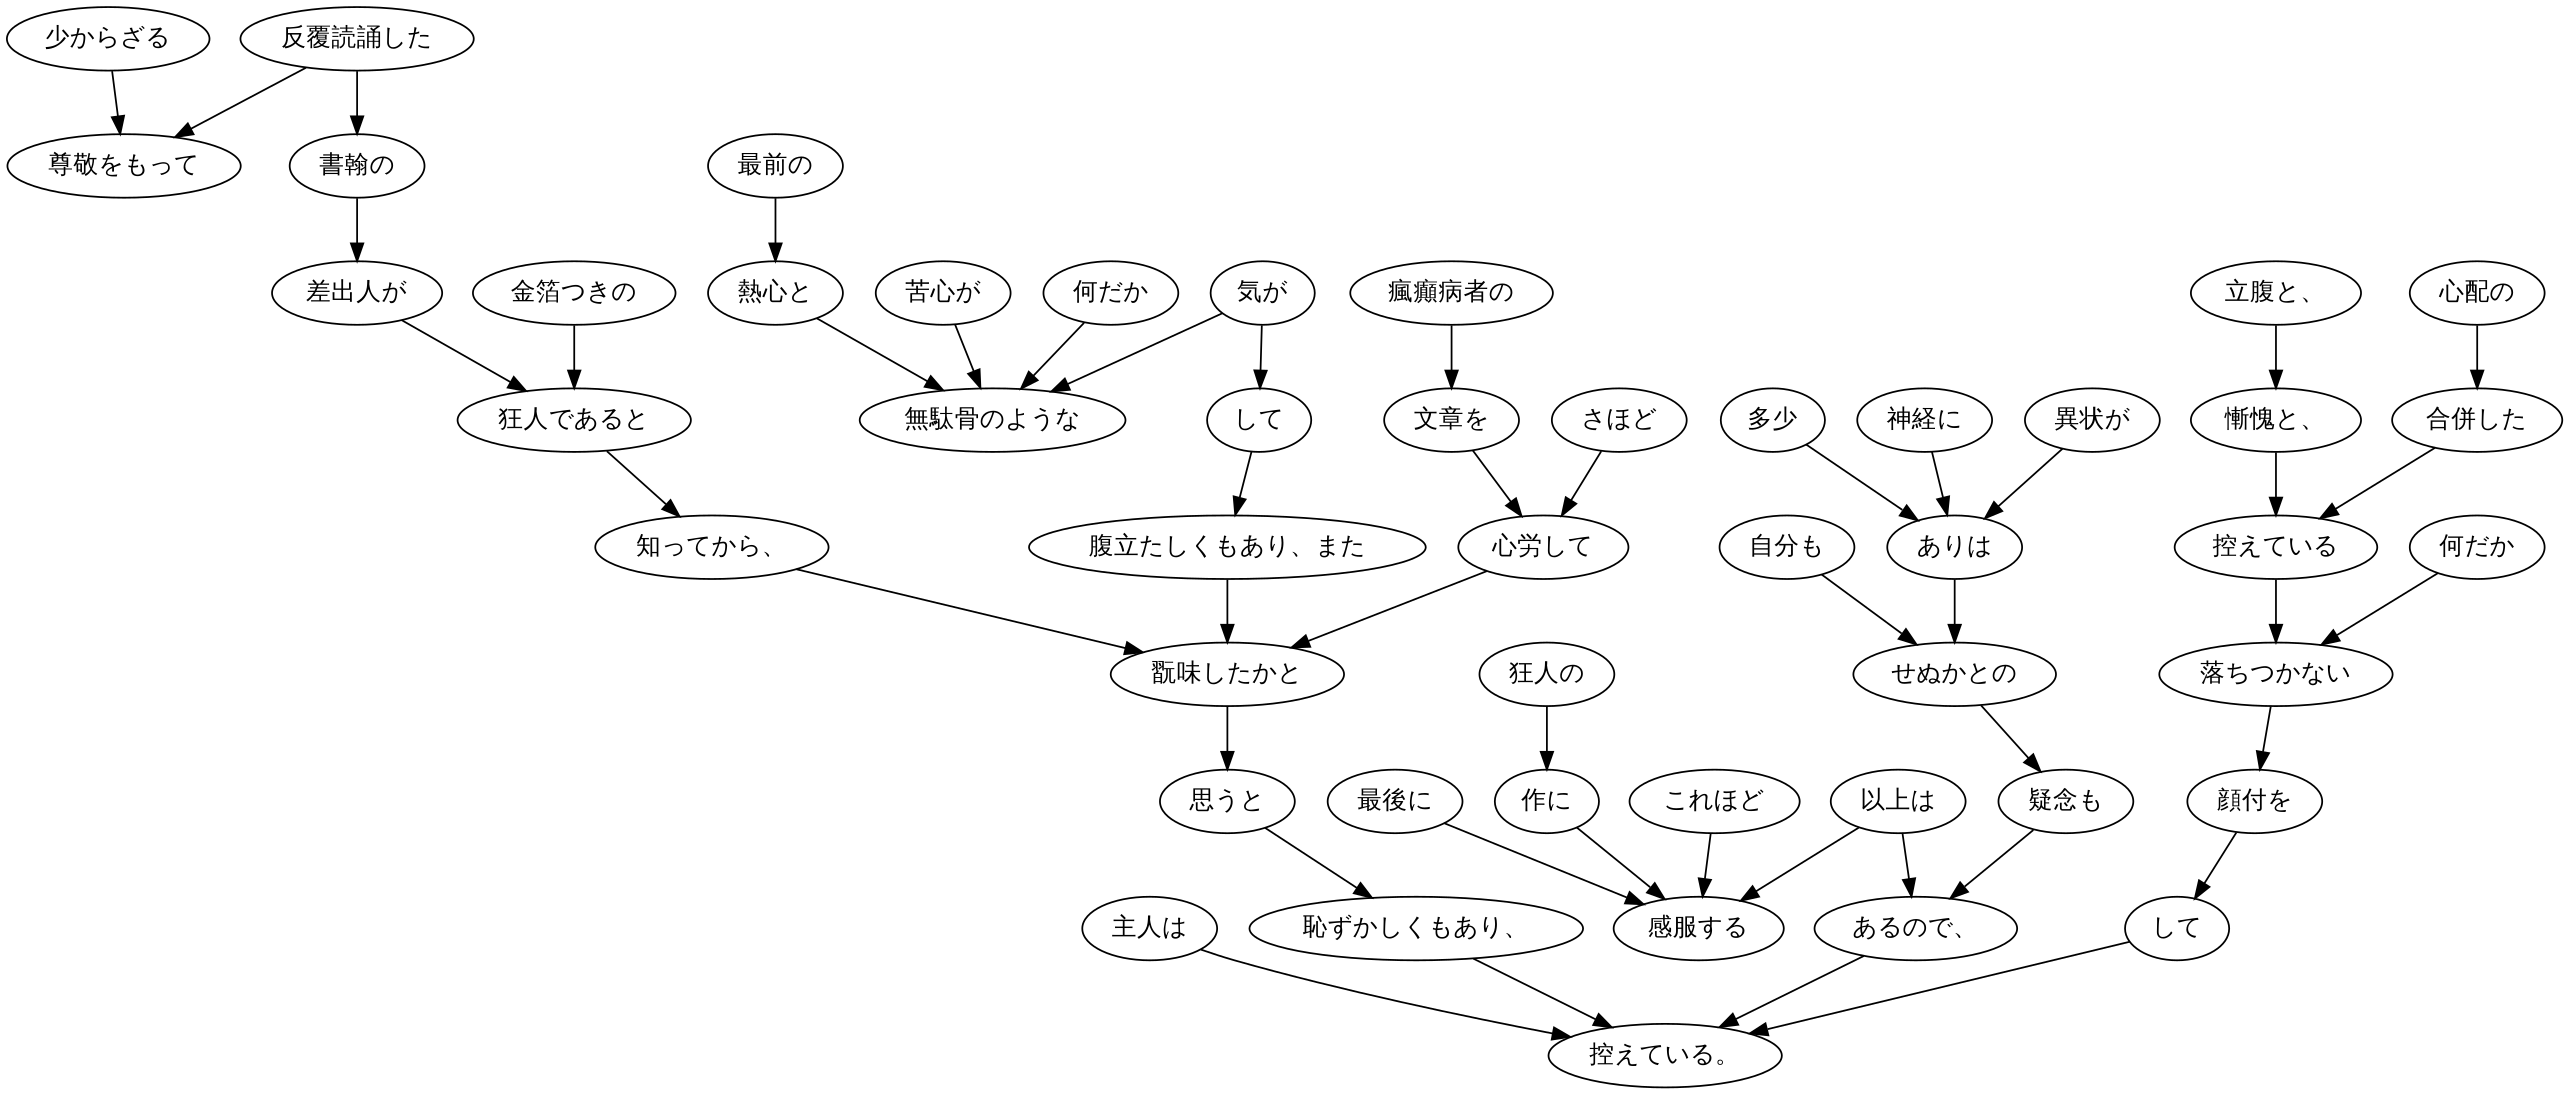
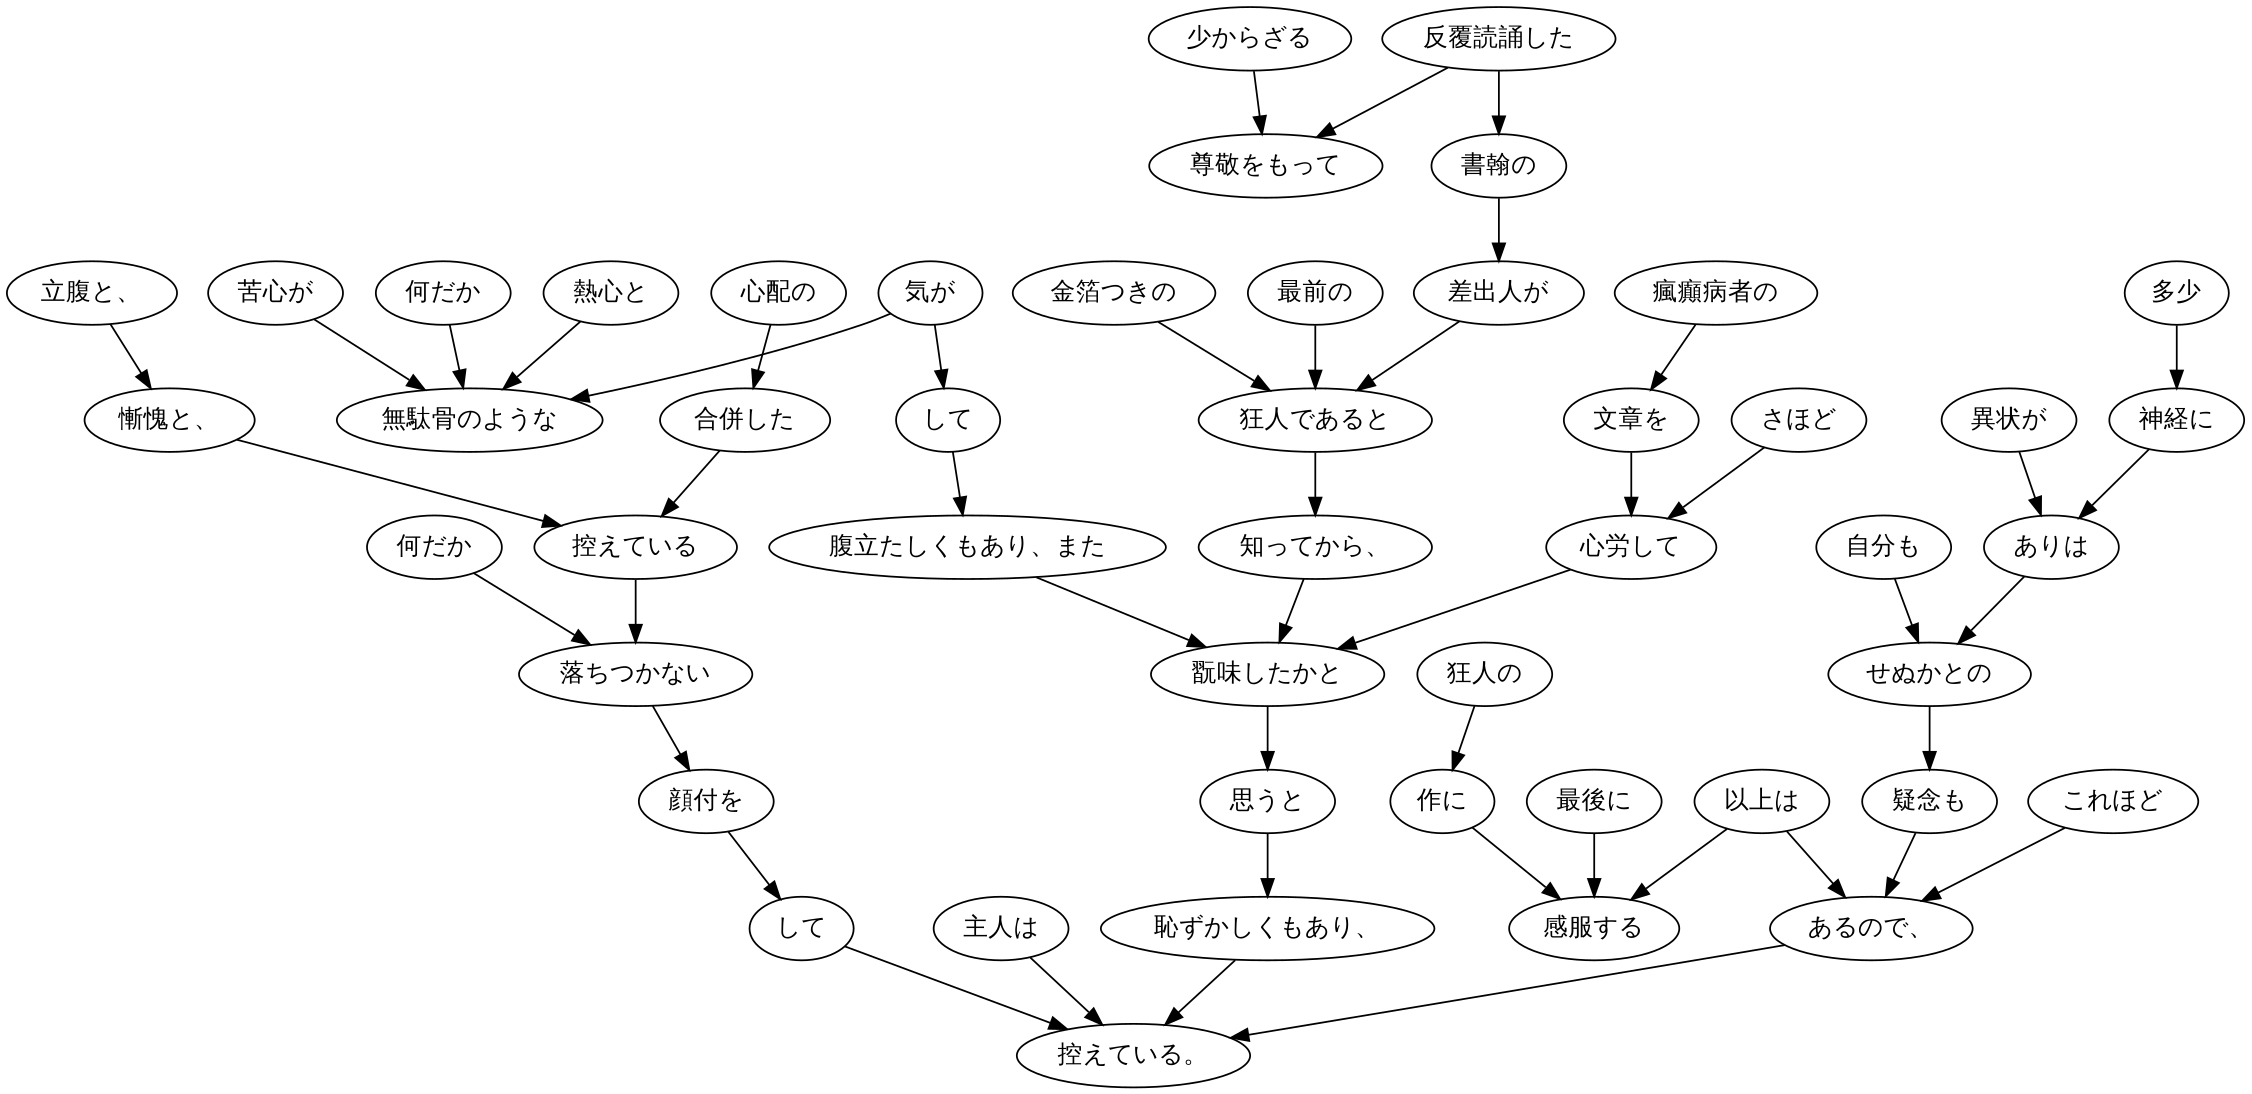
(775, 221) -> (1315, 348)
(1854, 477) -> (2177, 348)
(1708, 856) -> (2001, 860)
